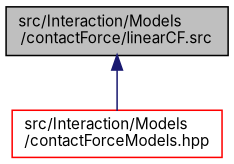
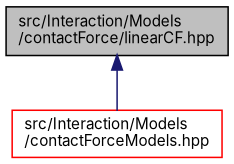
(117, 31) -> (117, 31)
